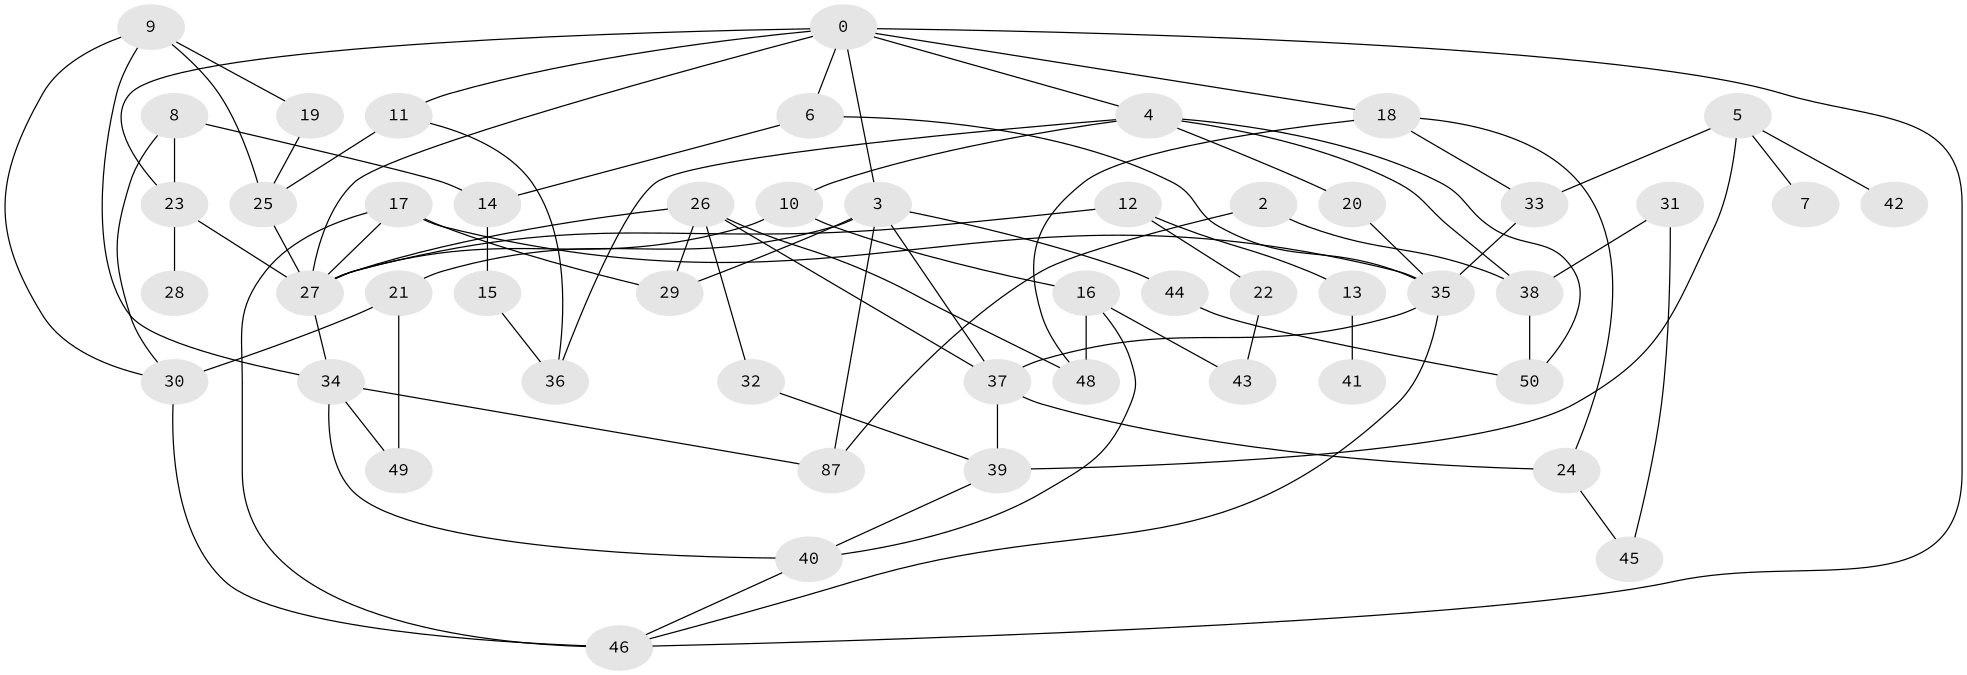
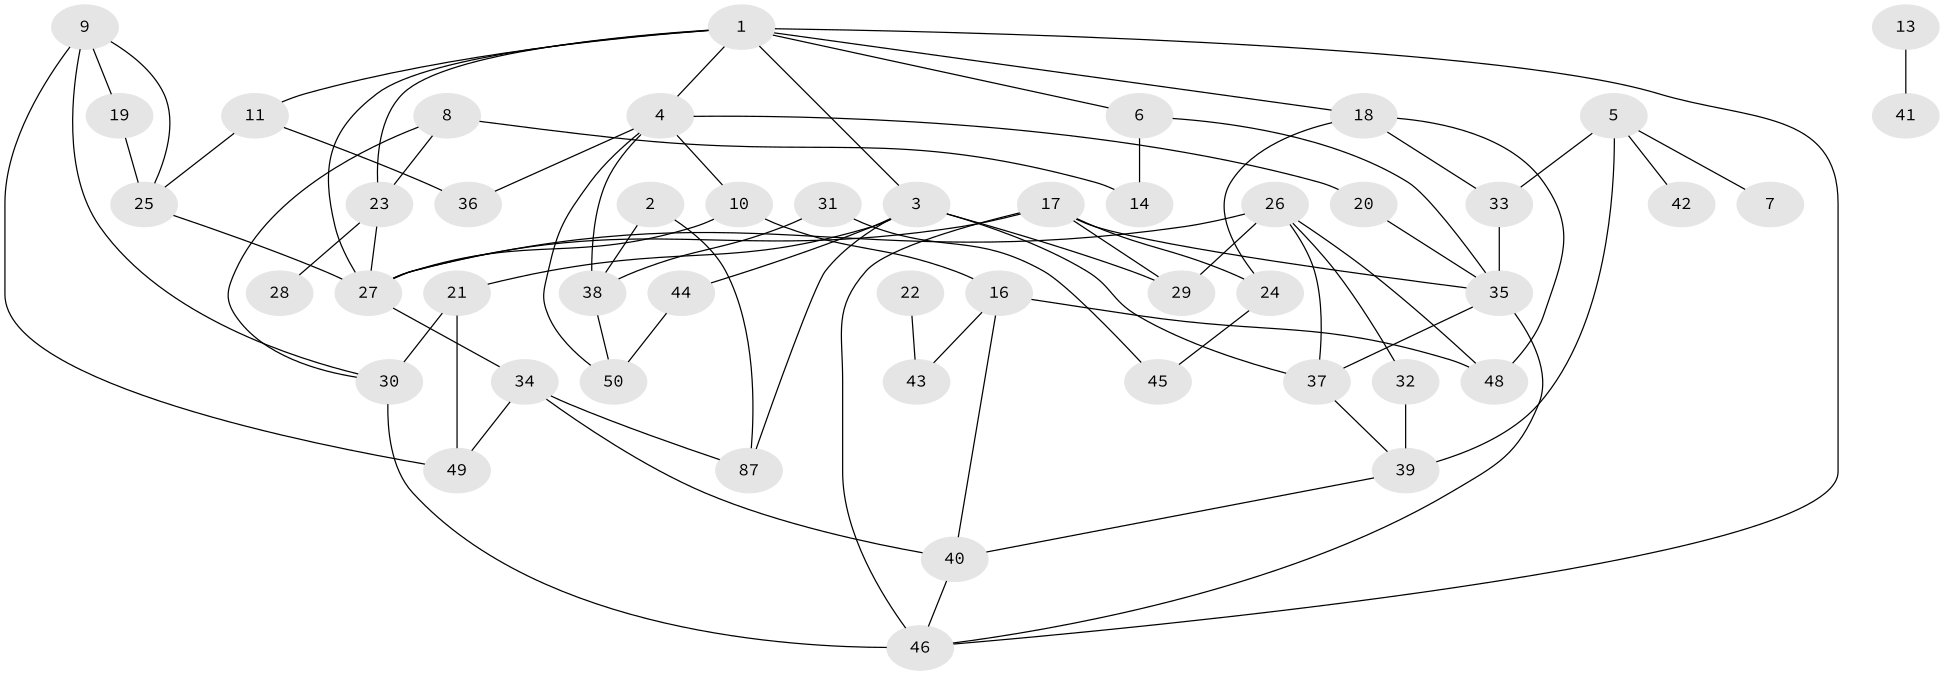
(843, 27) -> (742, 27)
(1128, 205) -> none
(110, 271) -> (74, 365)
(487, 293) -> none
(1275, 450) -> (1169, 251)
